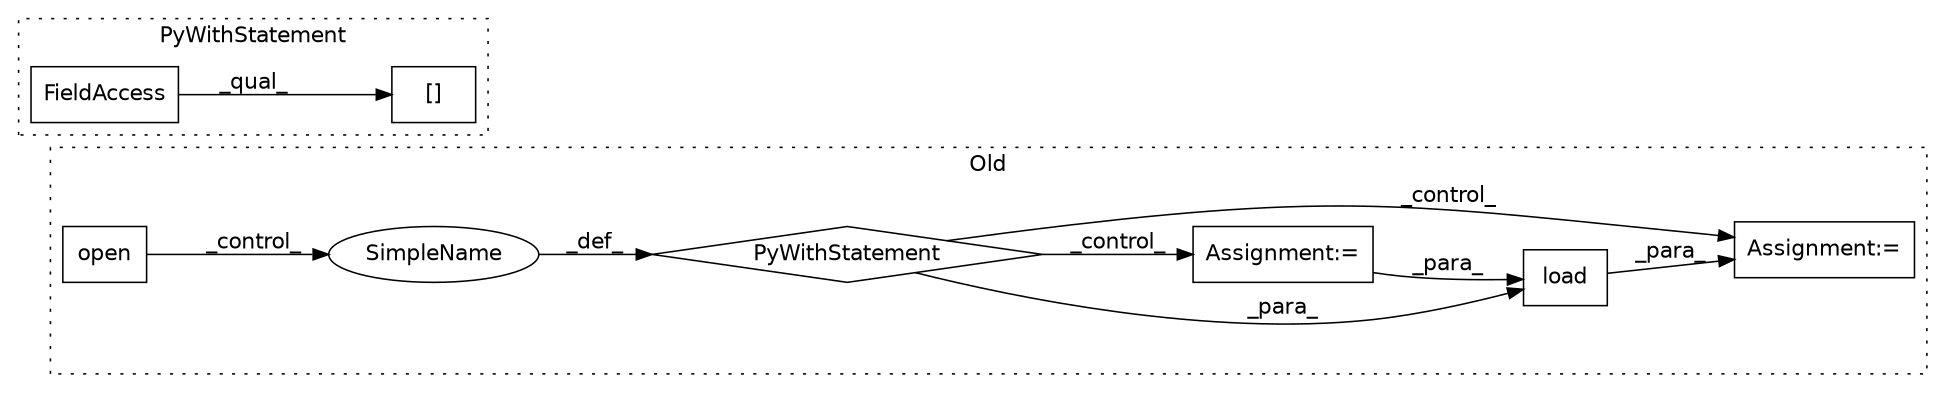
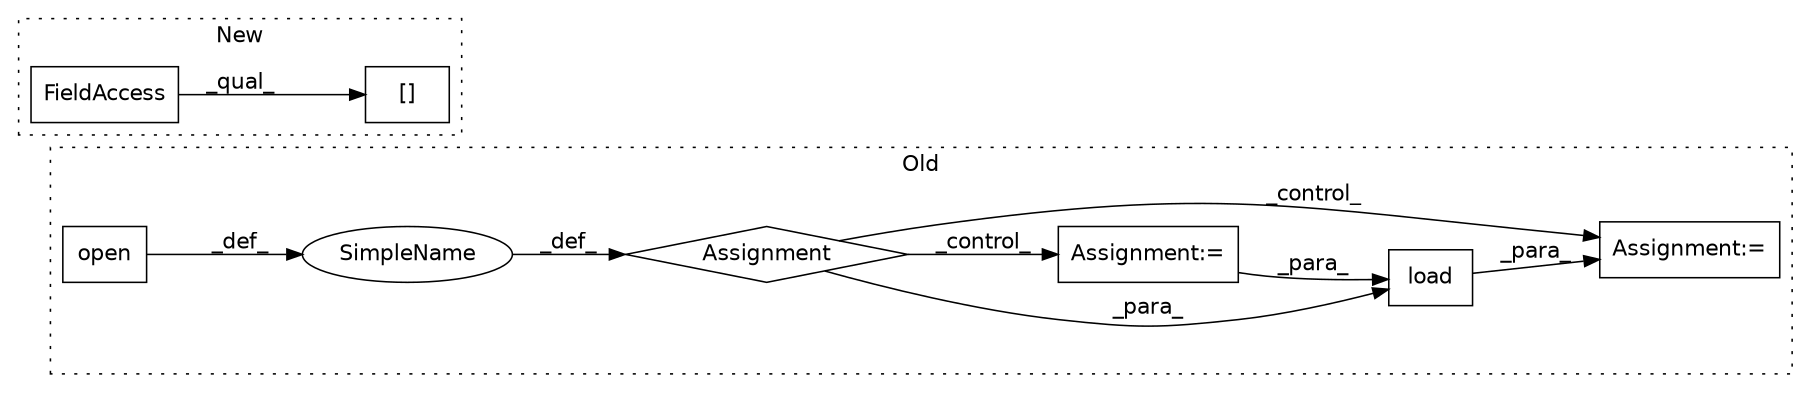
(253, 36) -> (240, 36)
(254, 243) -> (240, 243)
(847, 254) -> (767, 254)
